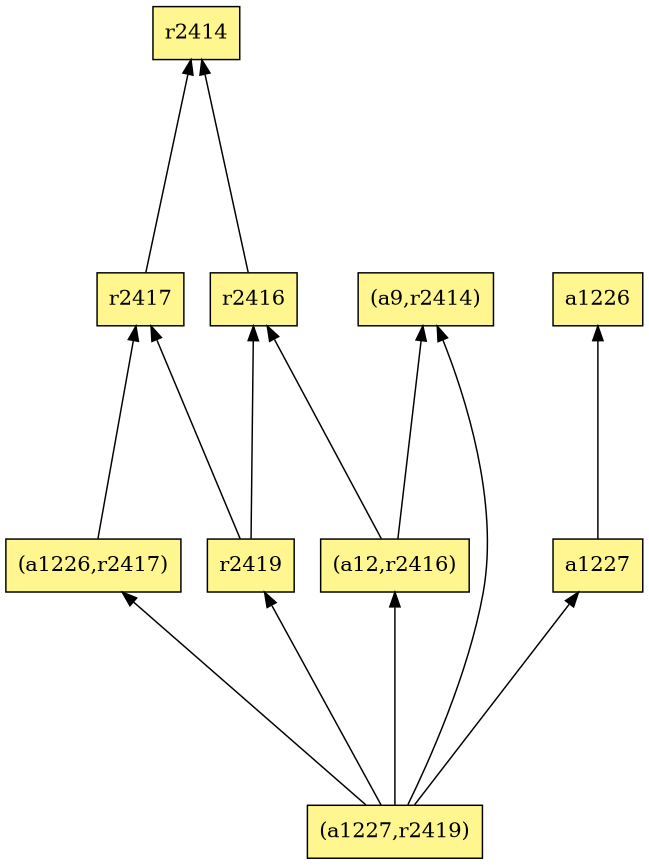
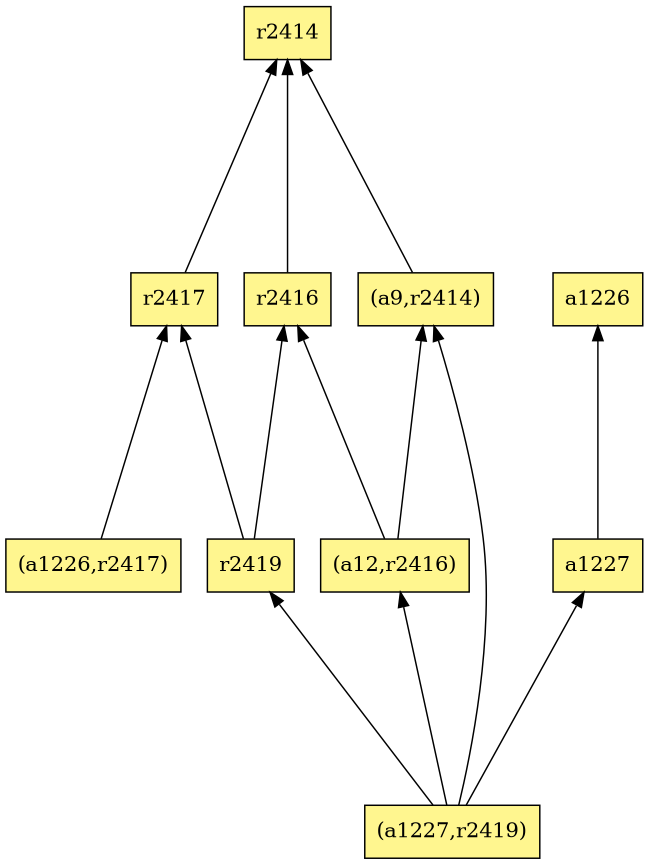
none -> (360, 173)
(250, 703) -> none
